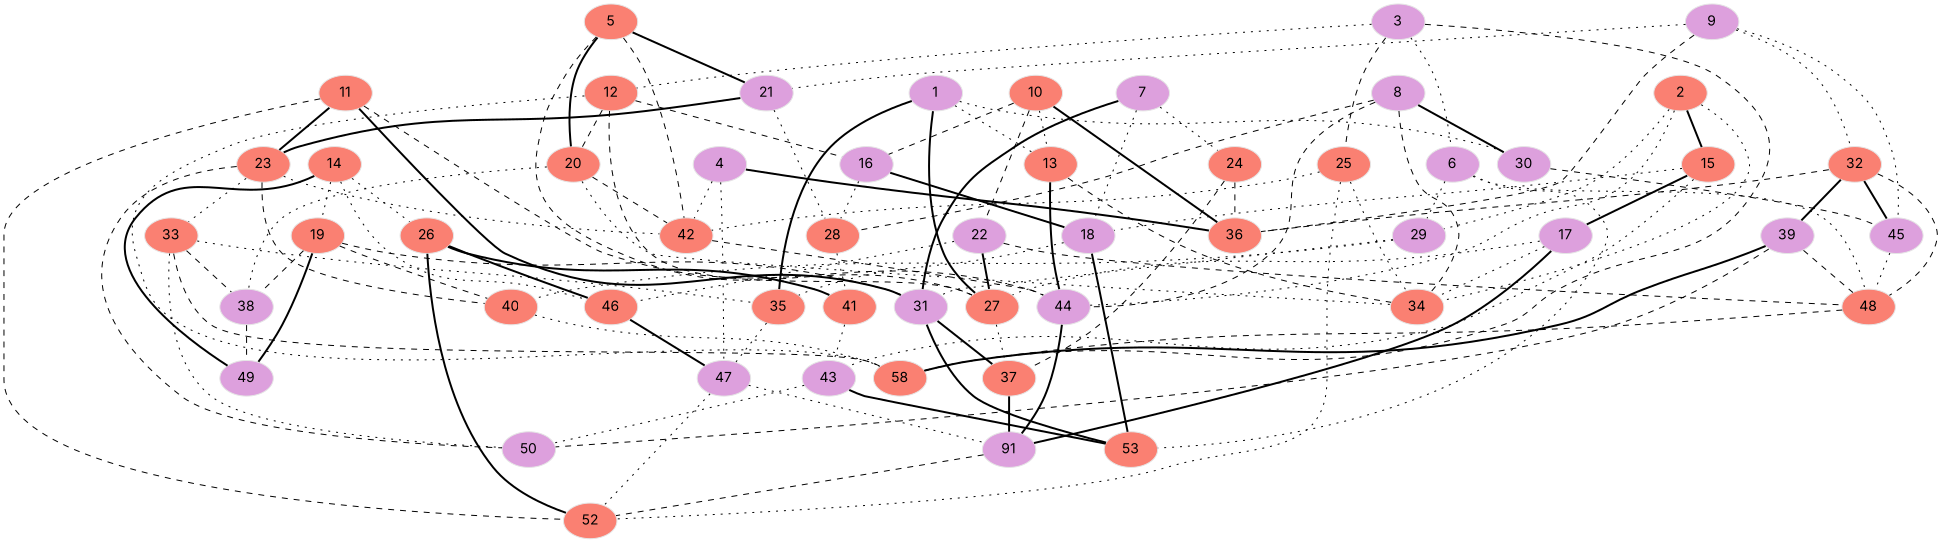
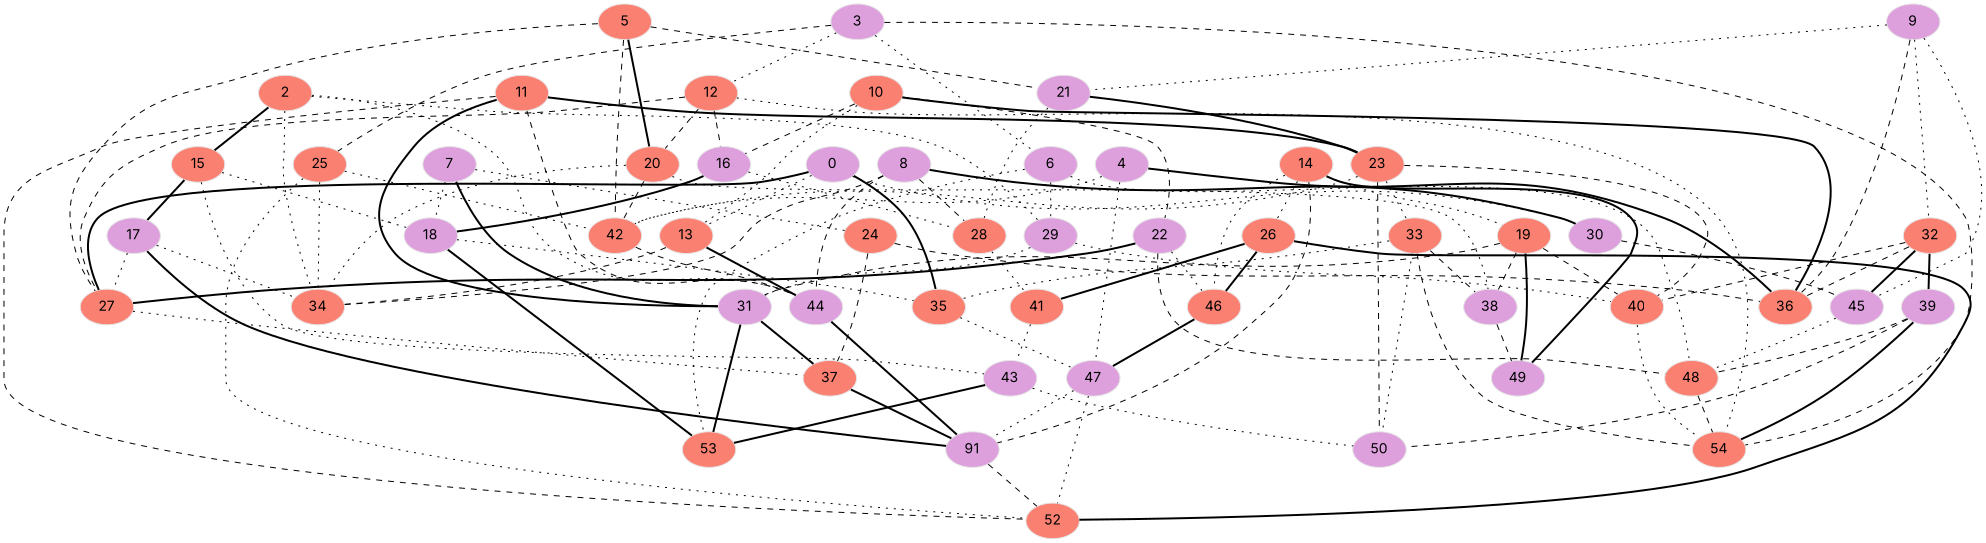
(689, 57) -> (844, 57)
(936, 93) -> (833, 164)
(1937, 230) -> (1790, 270)
none -> (1202, 359)
(900, 378) -> (1719, 450)
